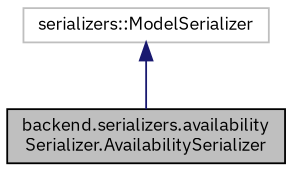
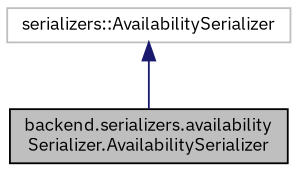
(146, 25) -> (149, 25)
